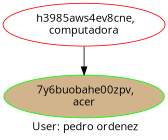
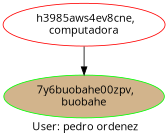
(84, 96) -> (84, 96)
